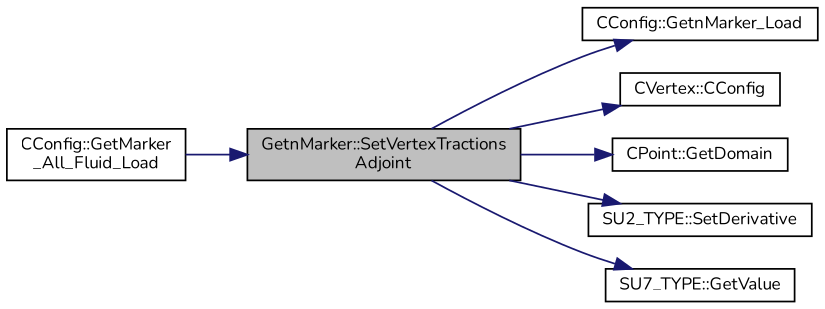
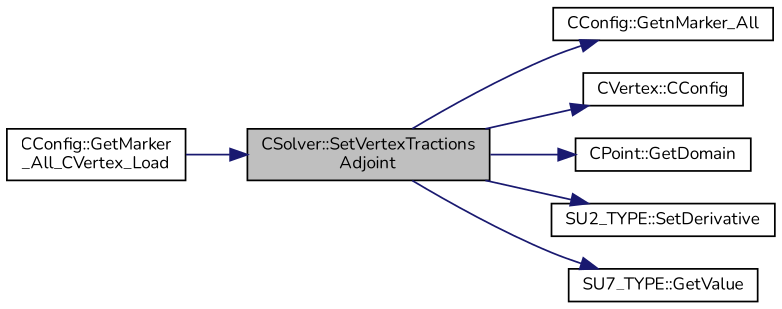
(700, 24) -> (663, 24)
(96, 155) -> (96, 155)
(384, 155) -> (369, 155)
